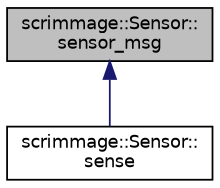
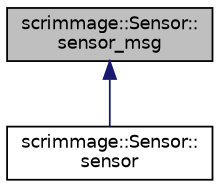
(110, 153) -> (110, 153)
